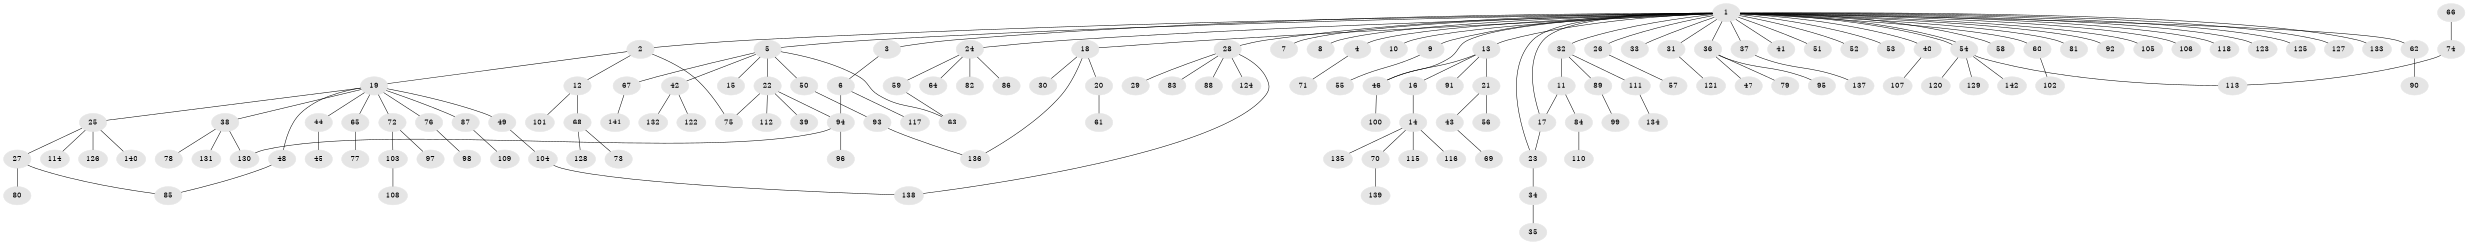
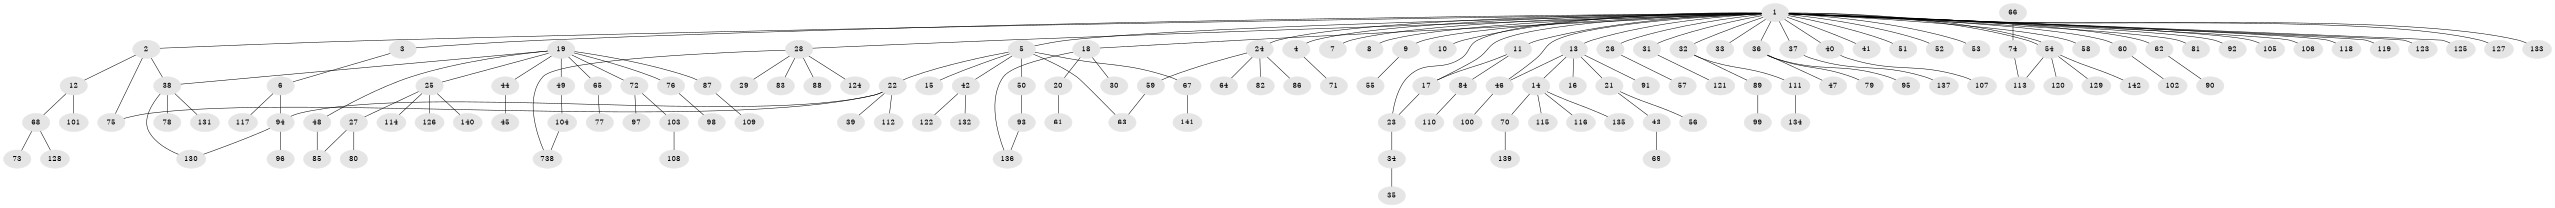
none -> (2385, 49)
(507, 68) -> (157, 68)
(1562, 68) -> (1644, 22)
(1413, 104) -> (1555, 68)
(909, 196) -> (547, 159)
